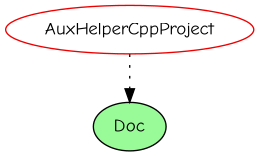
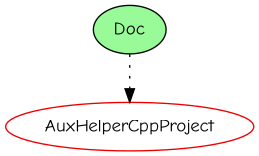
(130, 72) -> (130, 72)
